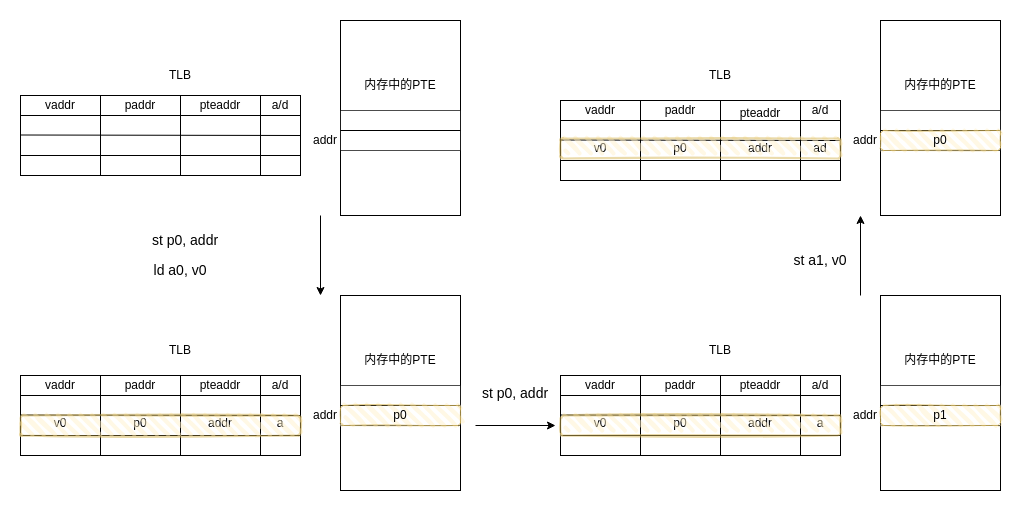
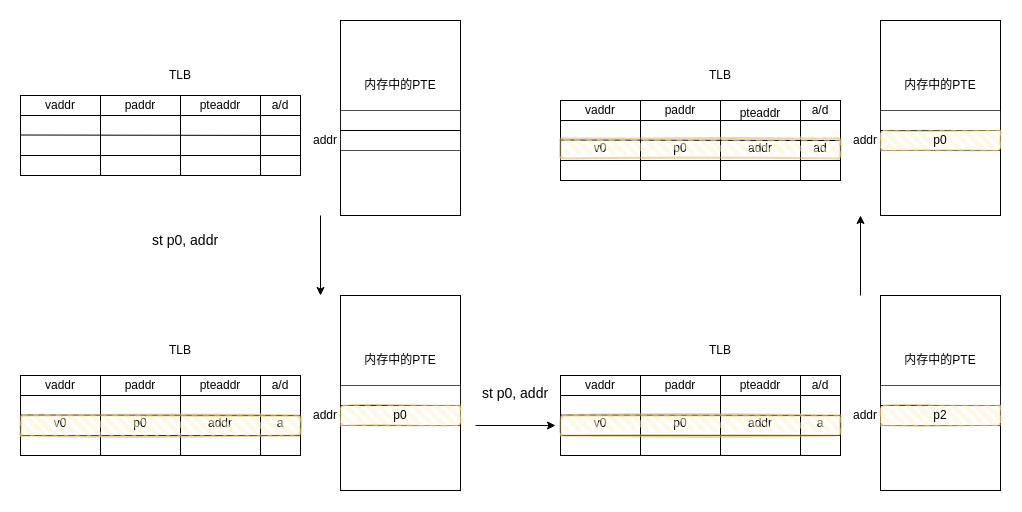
(821, 261) -> none
(181, 271) -> none
(941, 416) -> (941, 416)
